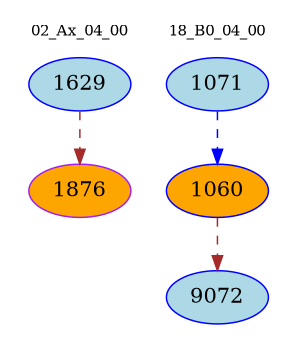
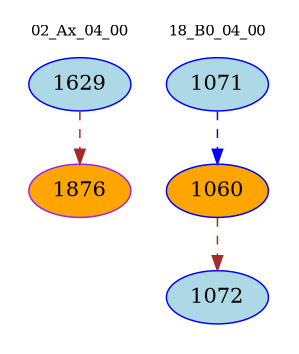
(217, 297) -> (217, 297)
